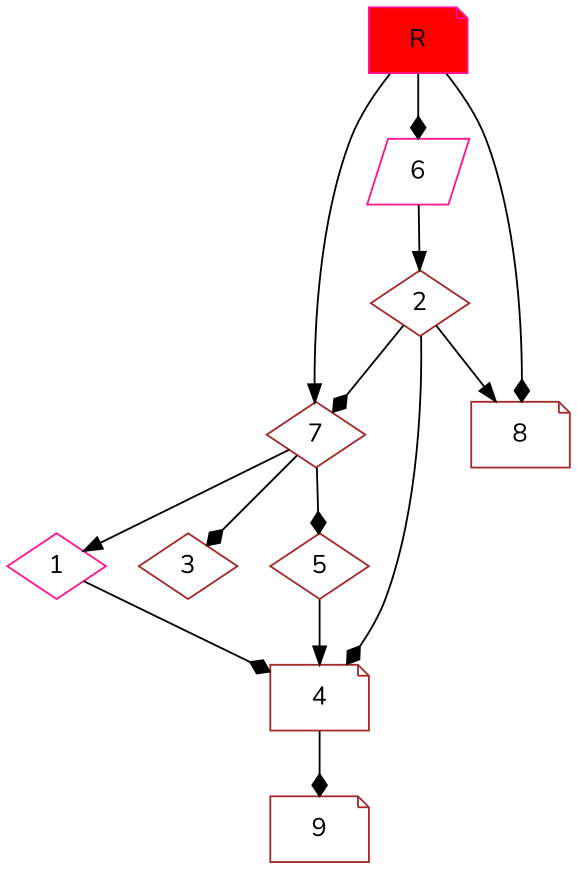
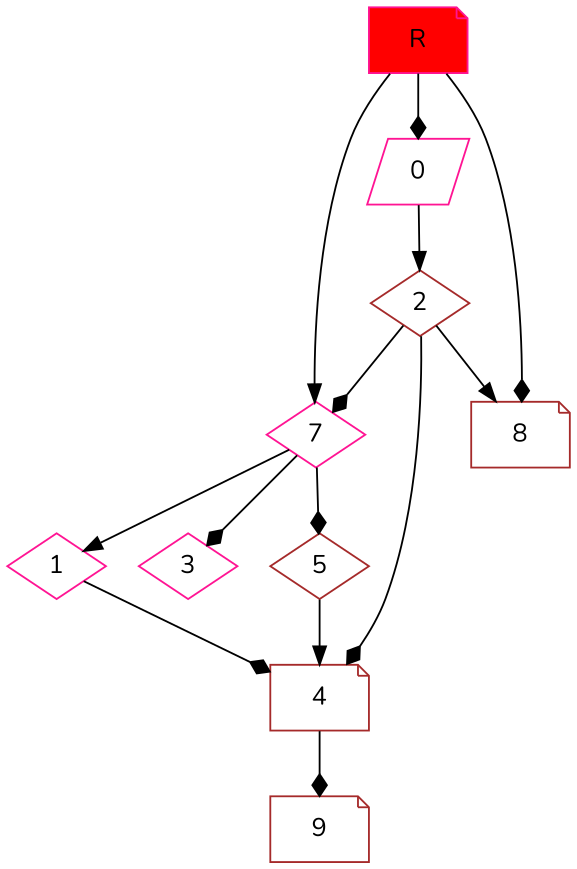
(418, 172) -> (418, 172)
(316, 435) -> (316, 435)
(188, 566) -> (188, 566)
